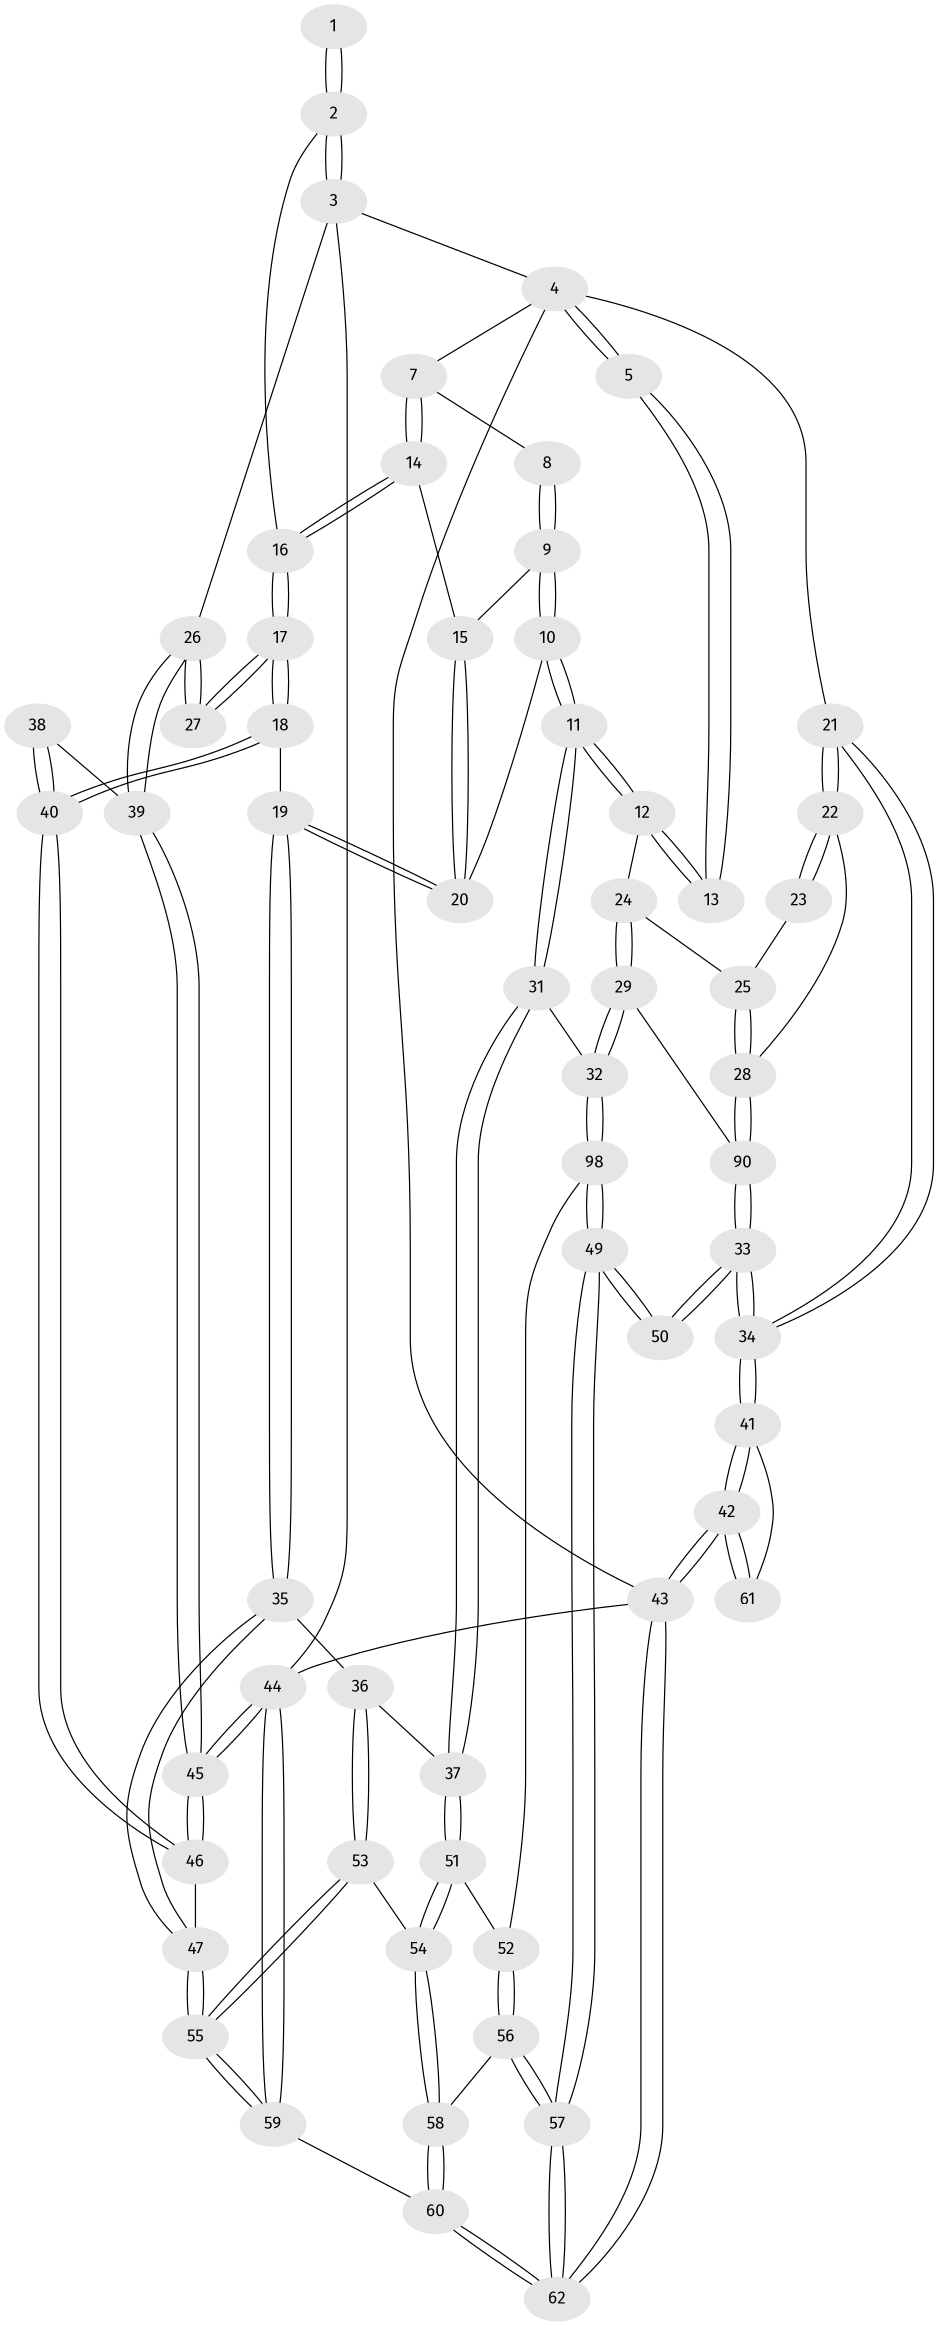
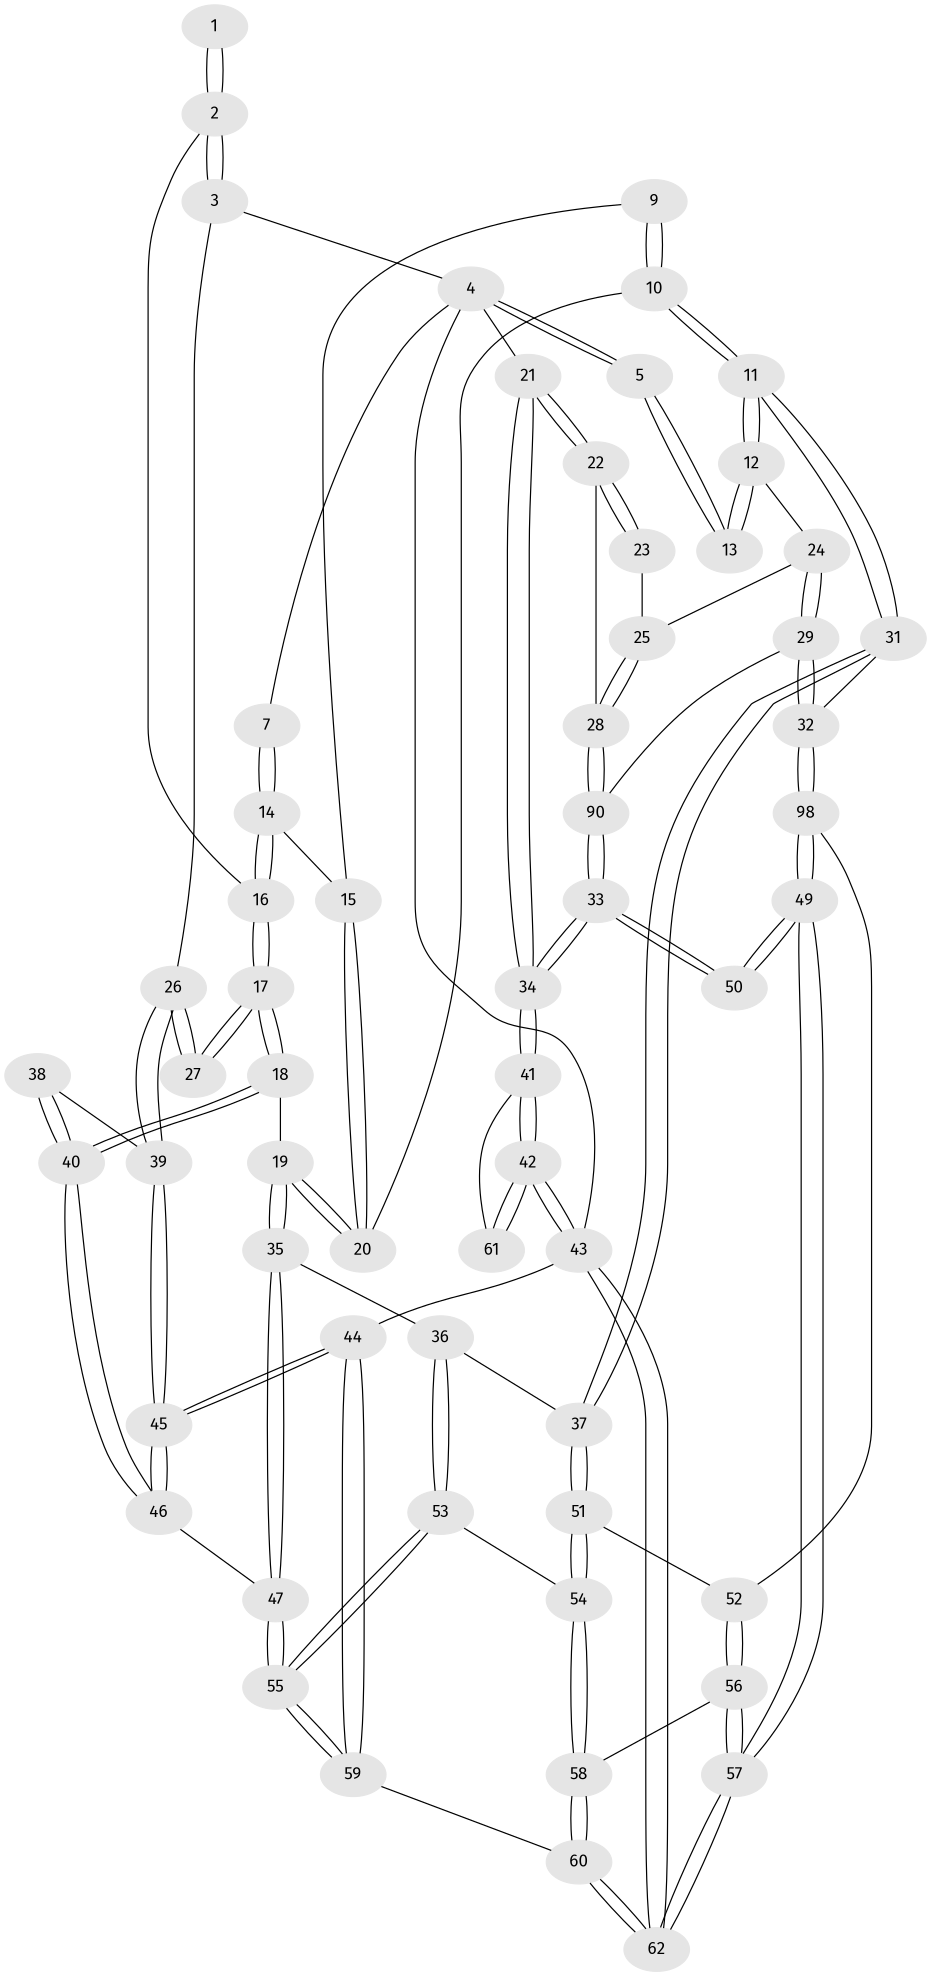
(547, 464) -> none
(347, 953) -> none
